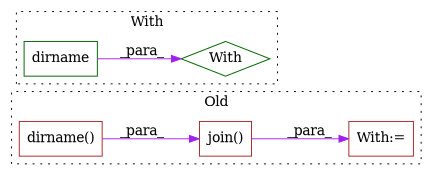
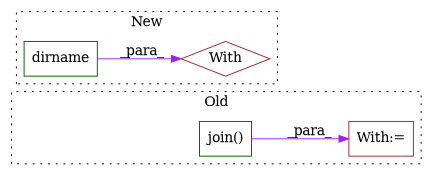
(147, 23) -> (147, 23)
(226, 59) -> (226, 59)
(61, 139) -> none
(226, 139) -> (226, 139)
